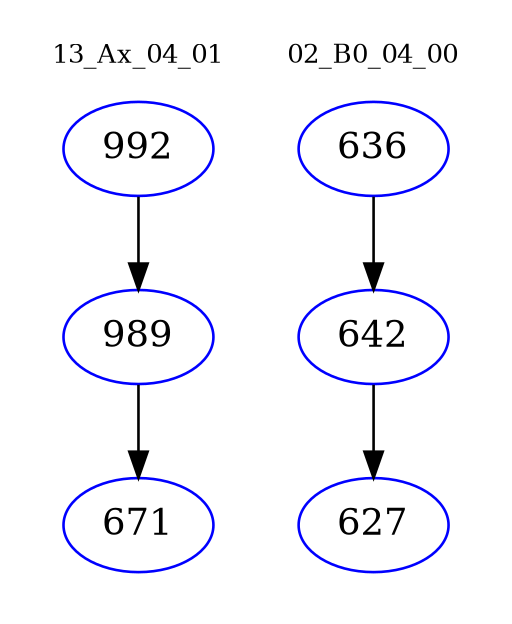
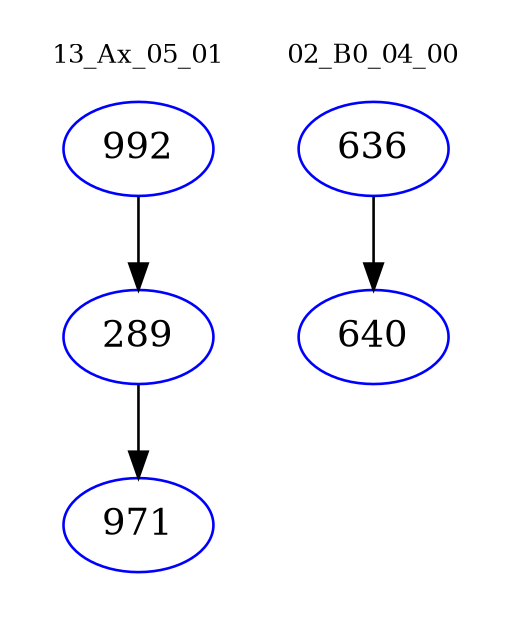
(138, 56) -> (138, 56)
(138, 337) -> (138, 337)
(374, 337) -> (374, 337)
(138, 525) -> (138, 525)
(374, 525) -> none
